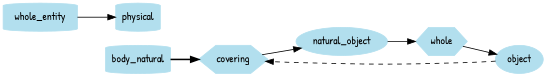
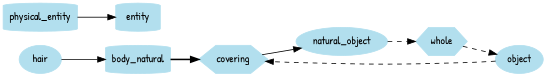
(40, 17) -> (40, 17)
(138, 17) -> (138, 17)
(398, 41) -> (398, 41)
(476, 49) -> (476, 49)
none -> (40, 59)
